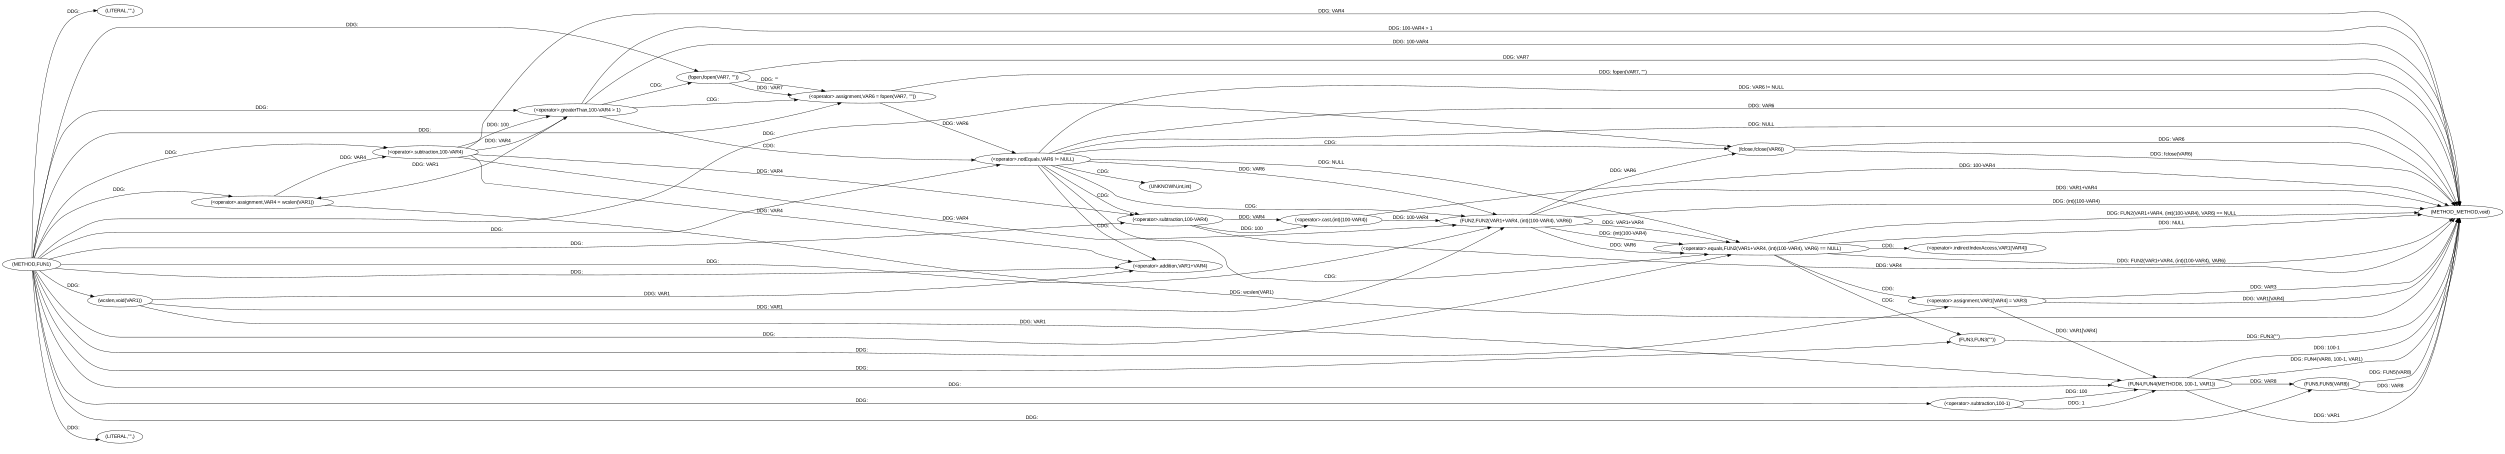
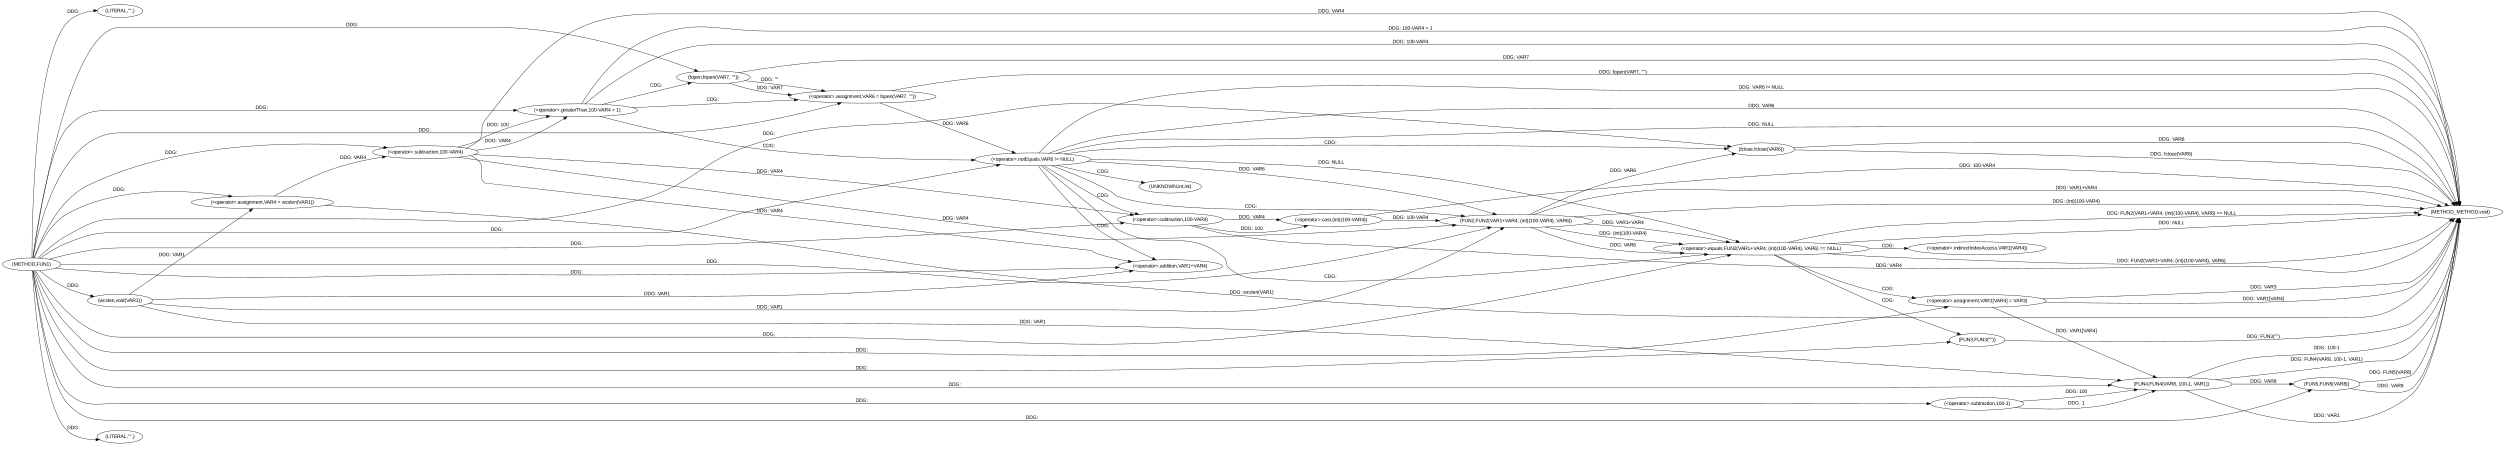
(450, 175) -> (190, 253)
(2172, 384) -> (2172, 384)
